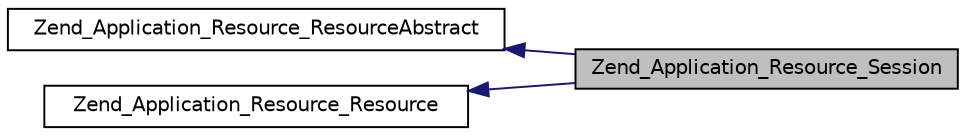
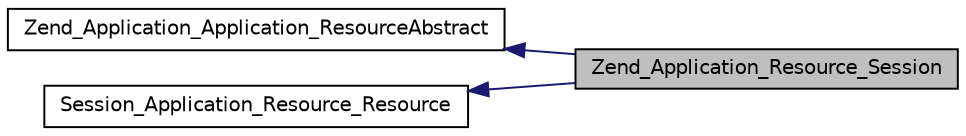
(256, 30) -> (256, 30)
(256, 106) -> (256, 106)
